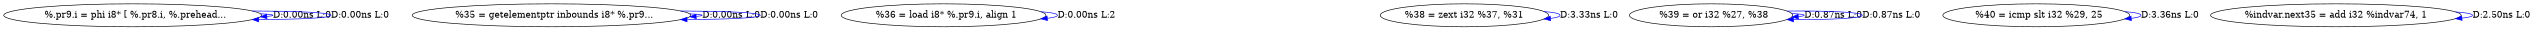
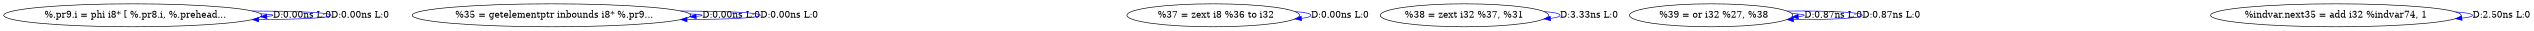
(944, 15) -> none
none -> (1213, 15)
(2036, 15) -> none
